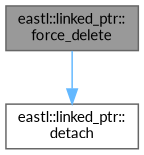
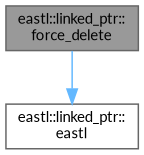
(72, 126) -> (72, 126)
